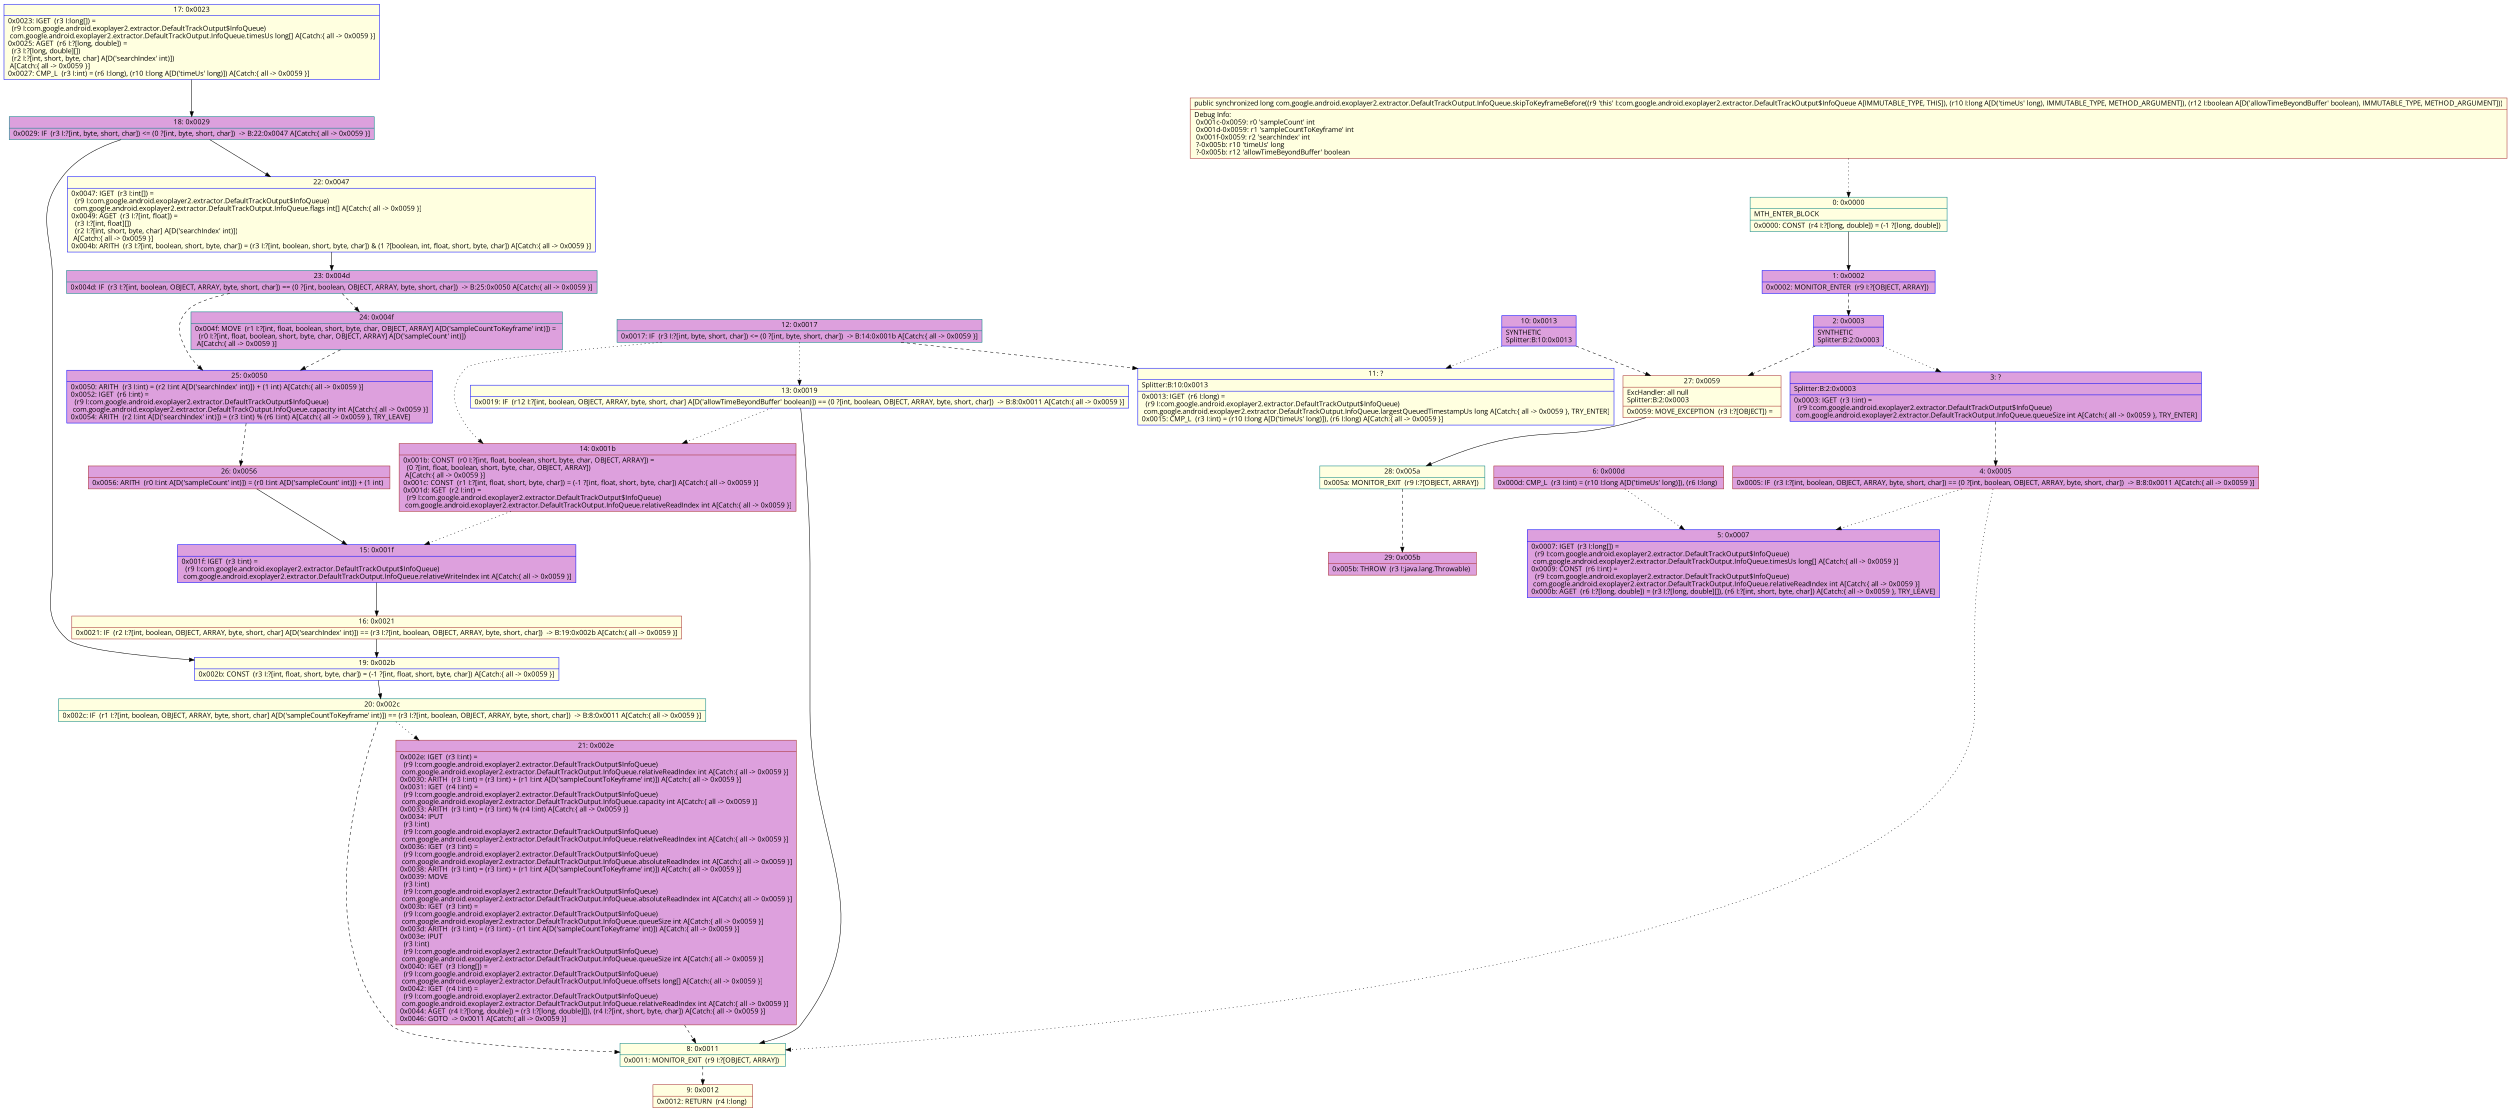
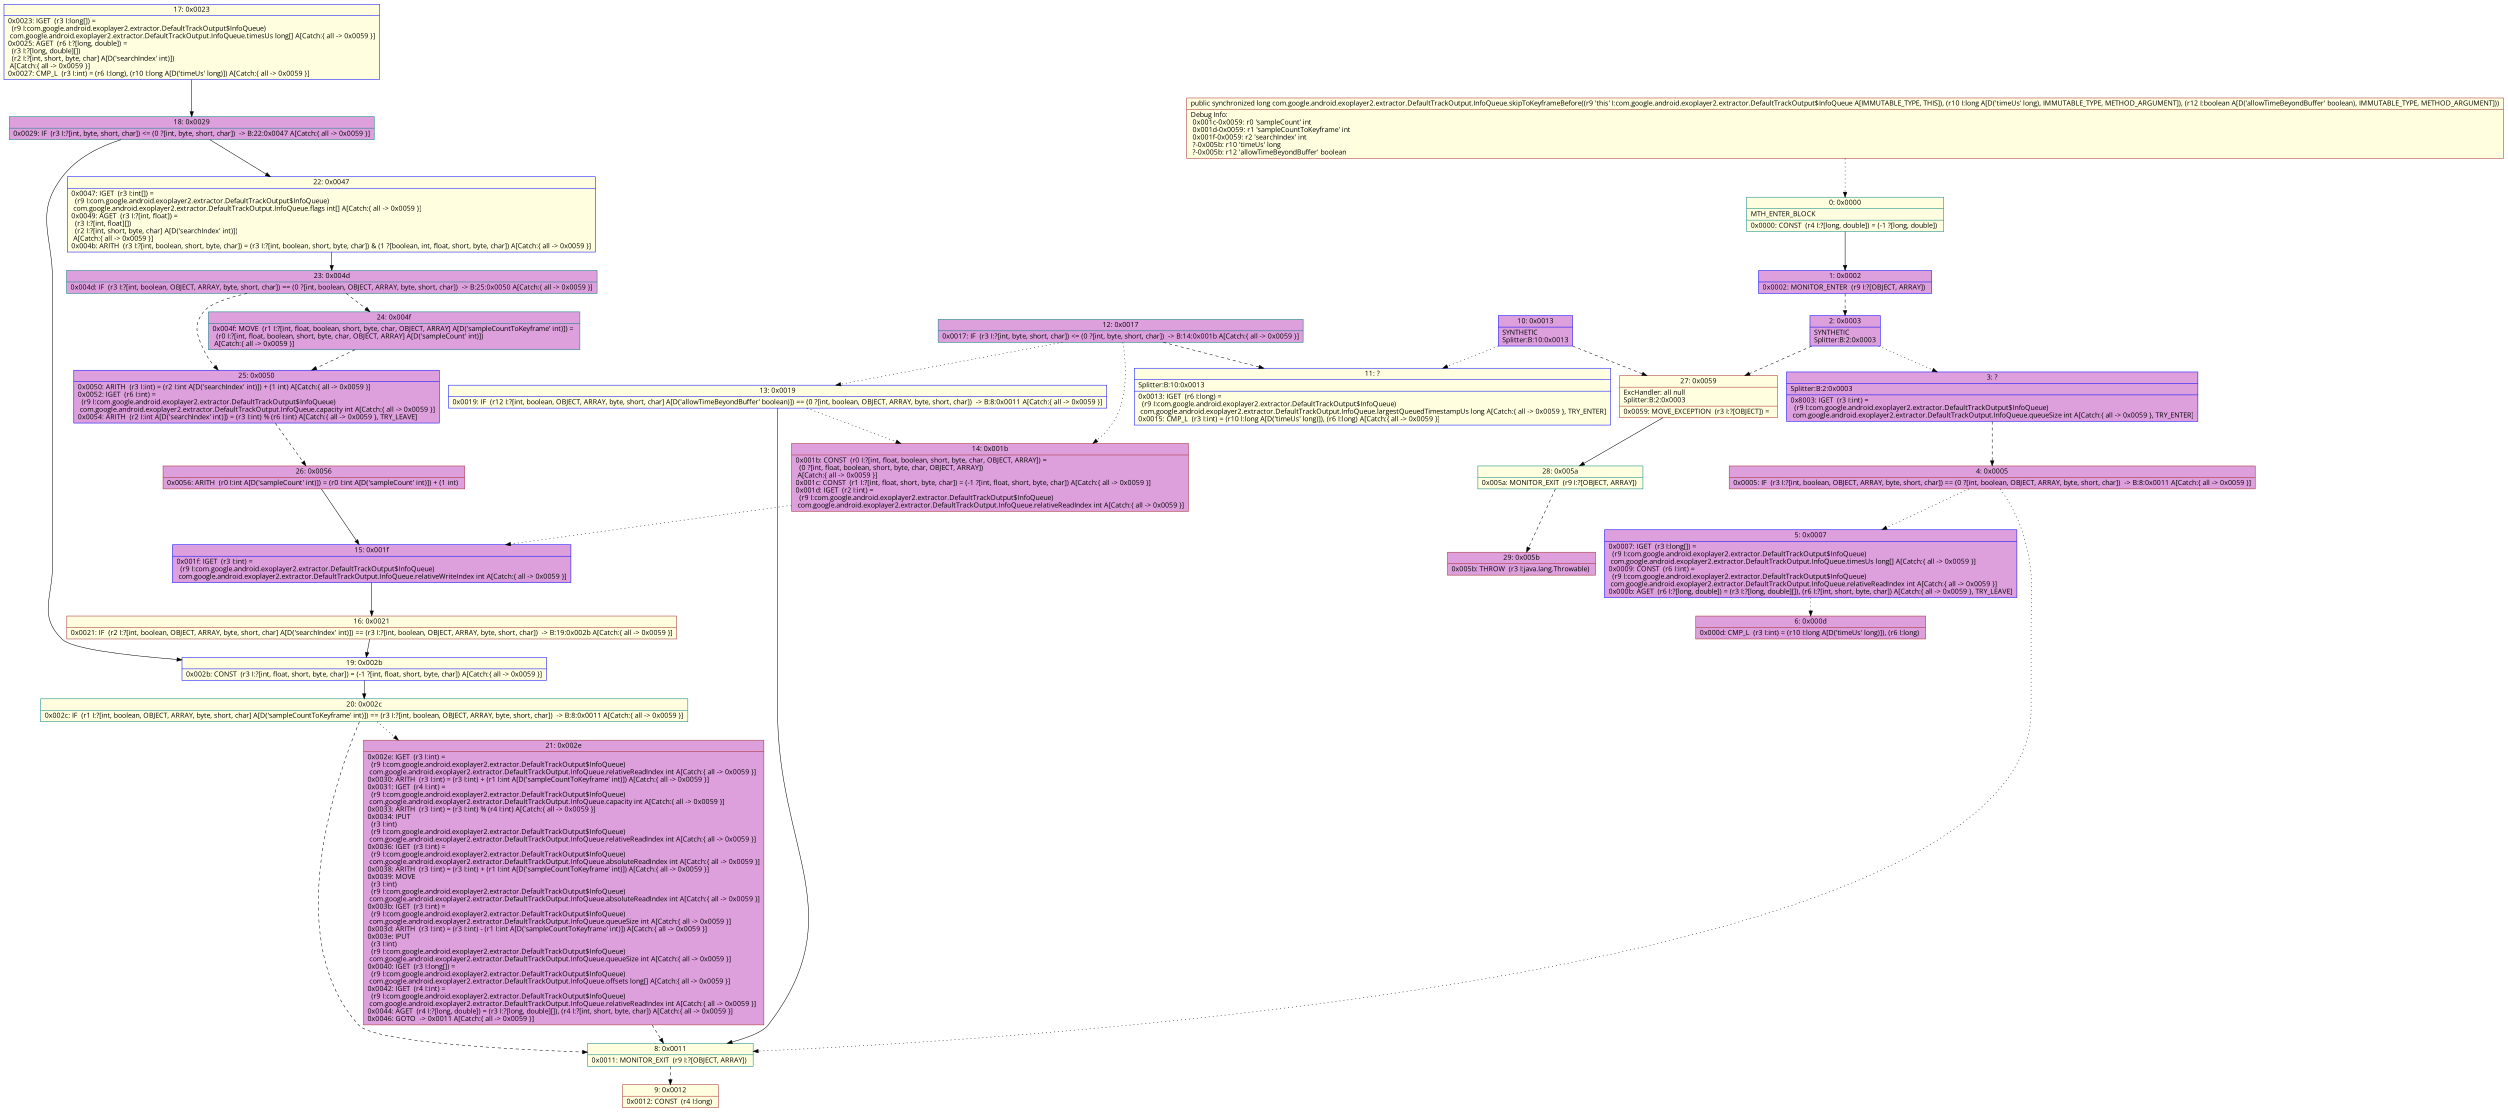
(1834, 400) -> (1831, 400)
(1653, 508) -> (1811, 604)
(703, 1102) -> (670, 1102)
